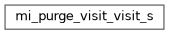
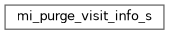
(85, 17) -> (85, 17)
